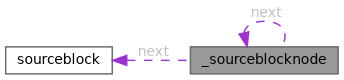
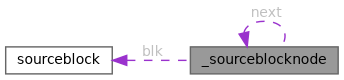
(151, 53) -> (151, 53)
